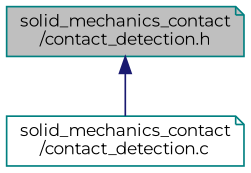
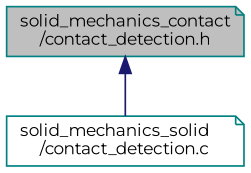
(125, 141) -> (125, 141)
